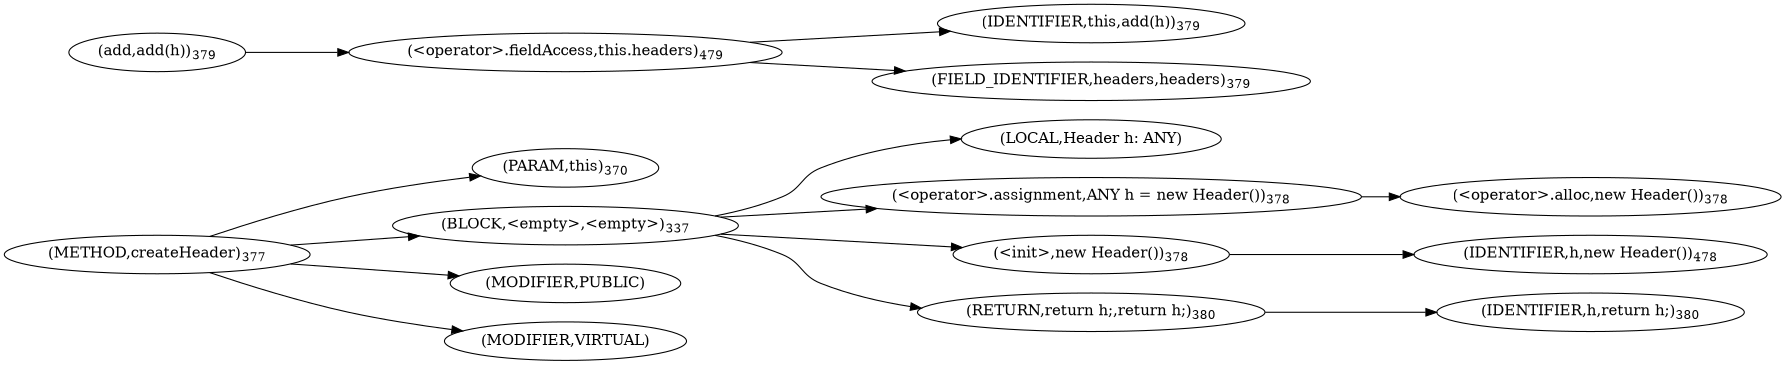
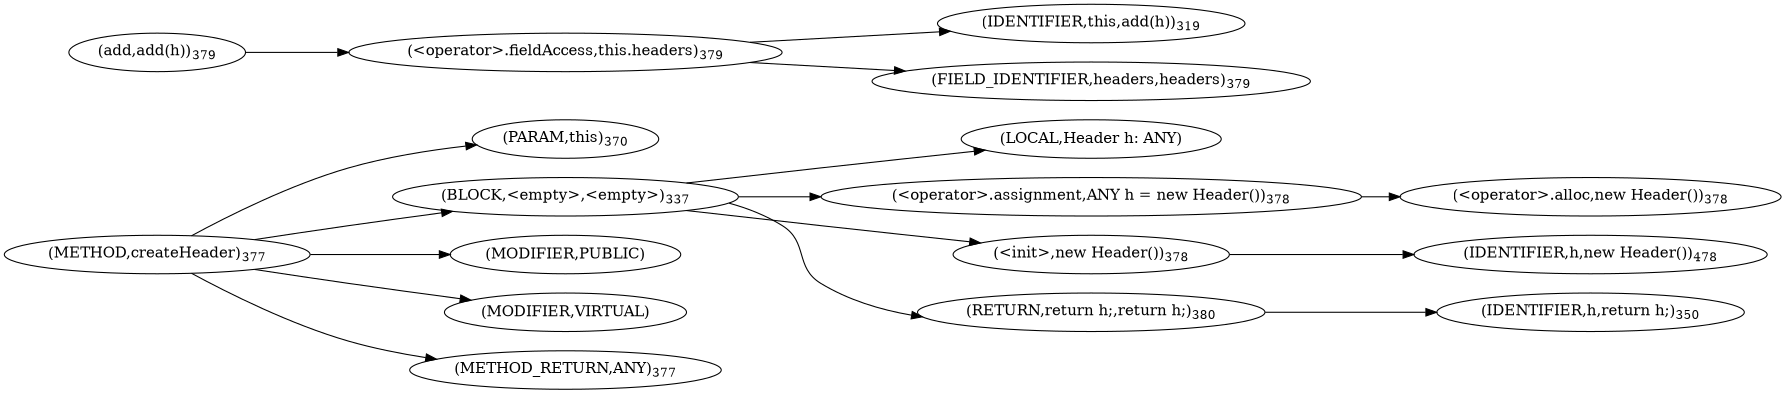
(1189, 22) -> (1189, 22)
(711, 51) -> (711, 51)
(1688, 311) -> (1688, 311)
none -> (565, 370)
